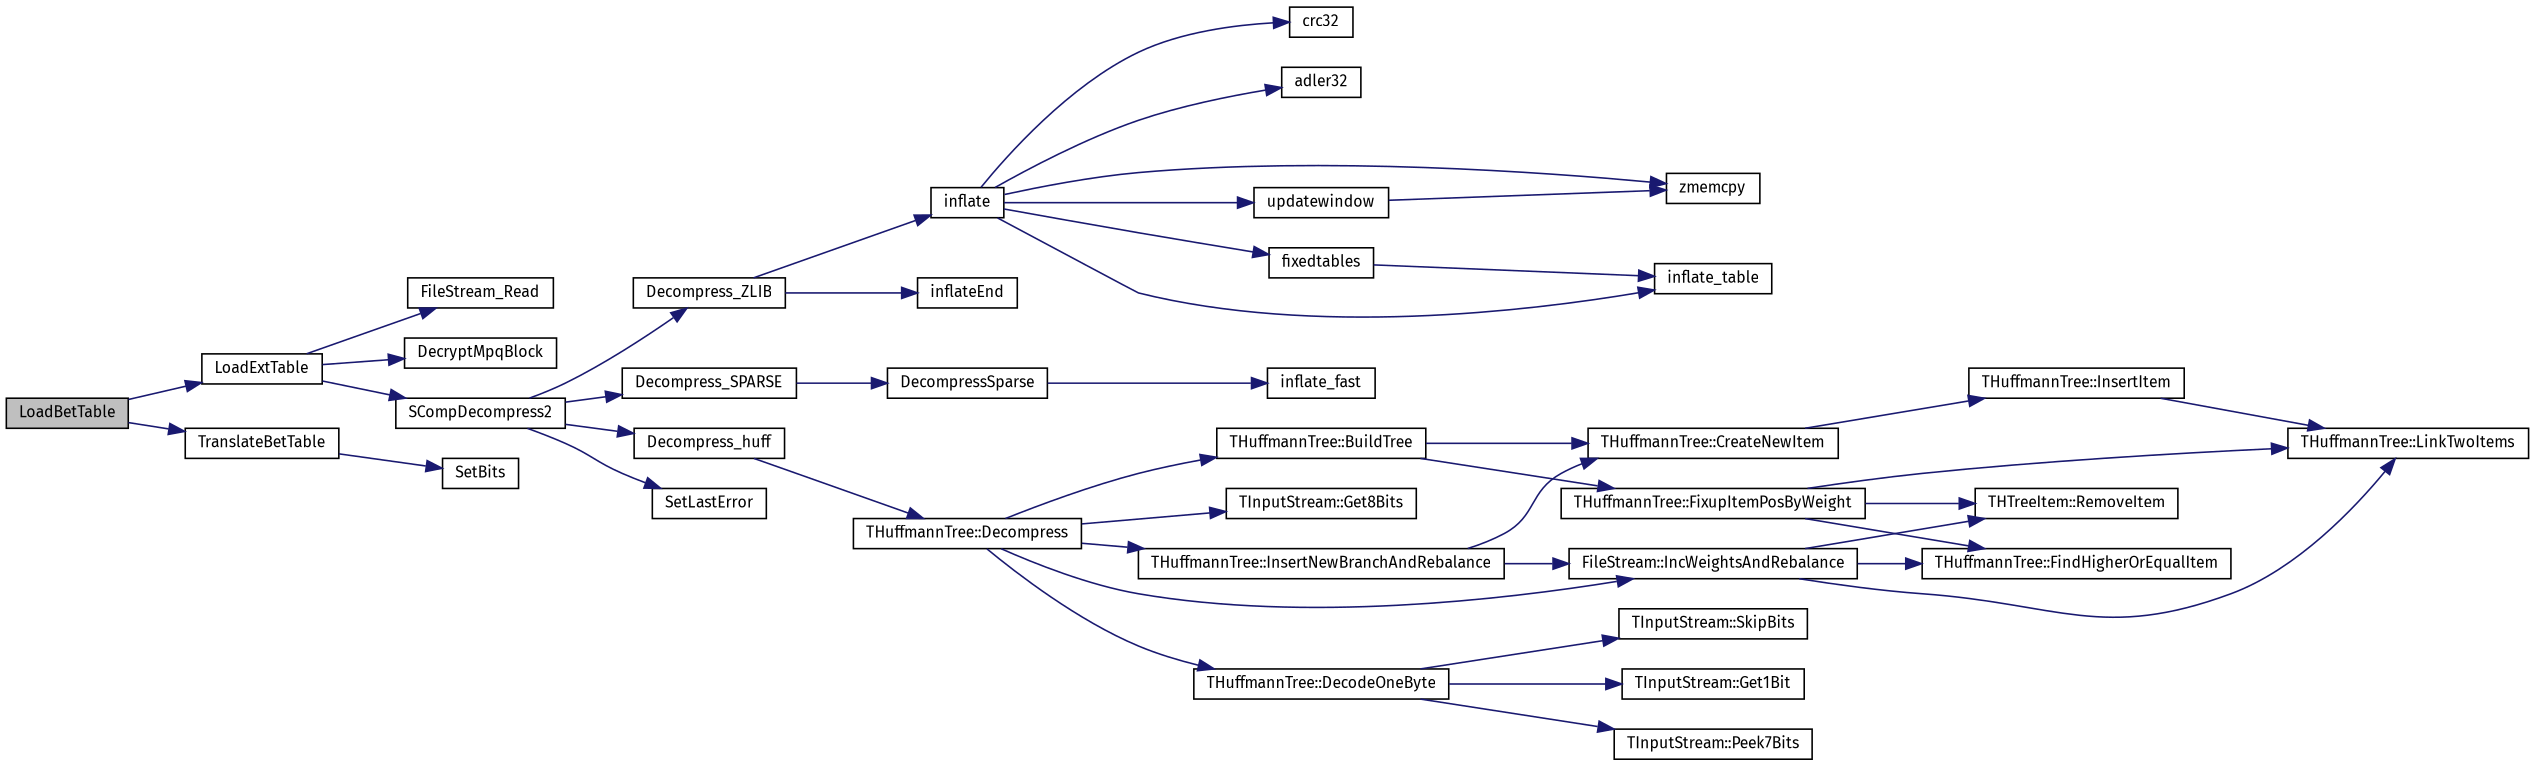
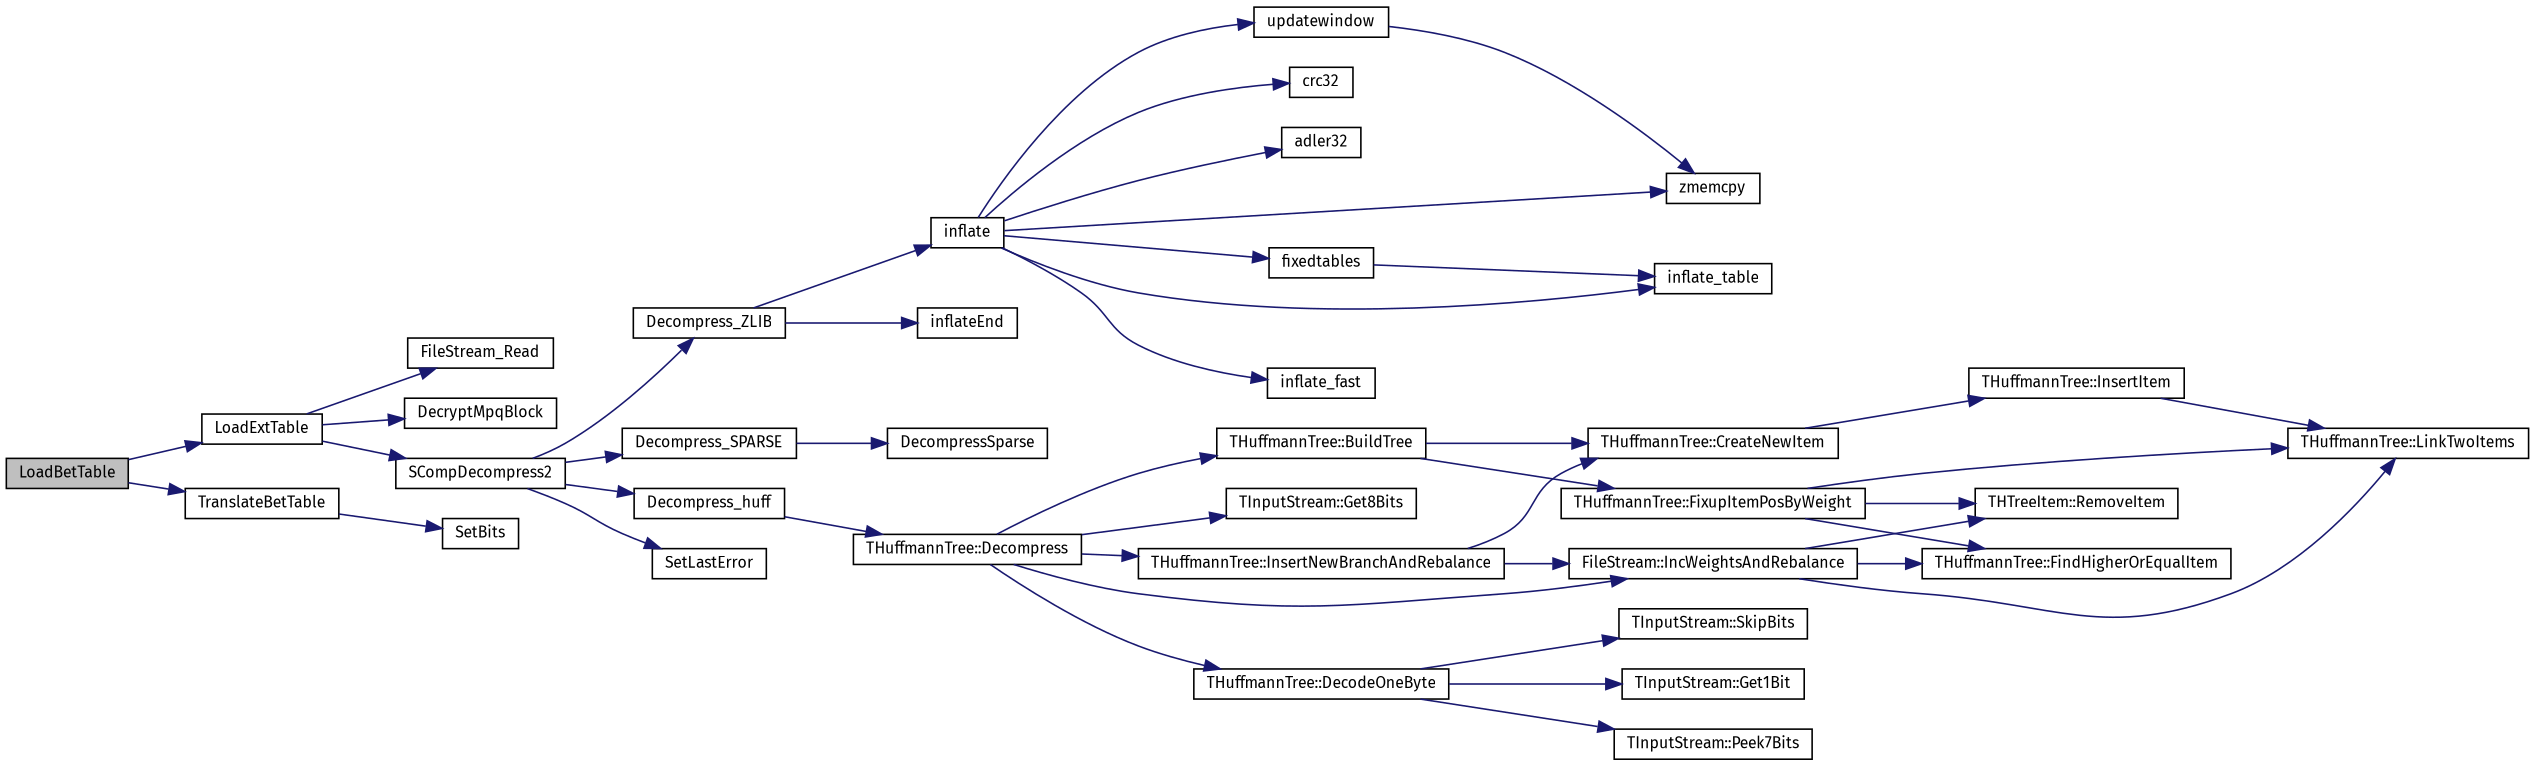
(1149, 383) -> (1118, 330)
